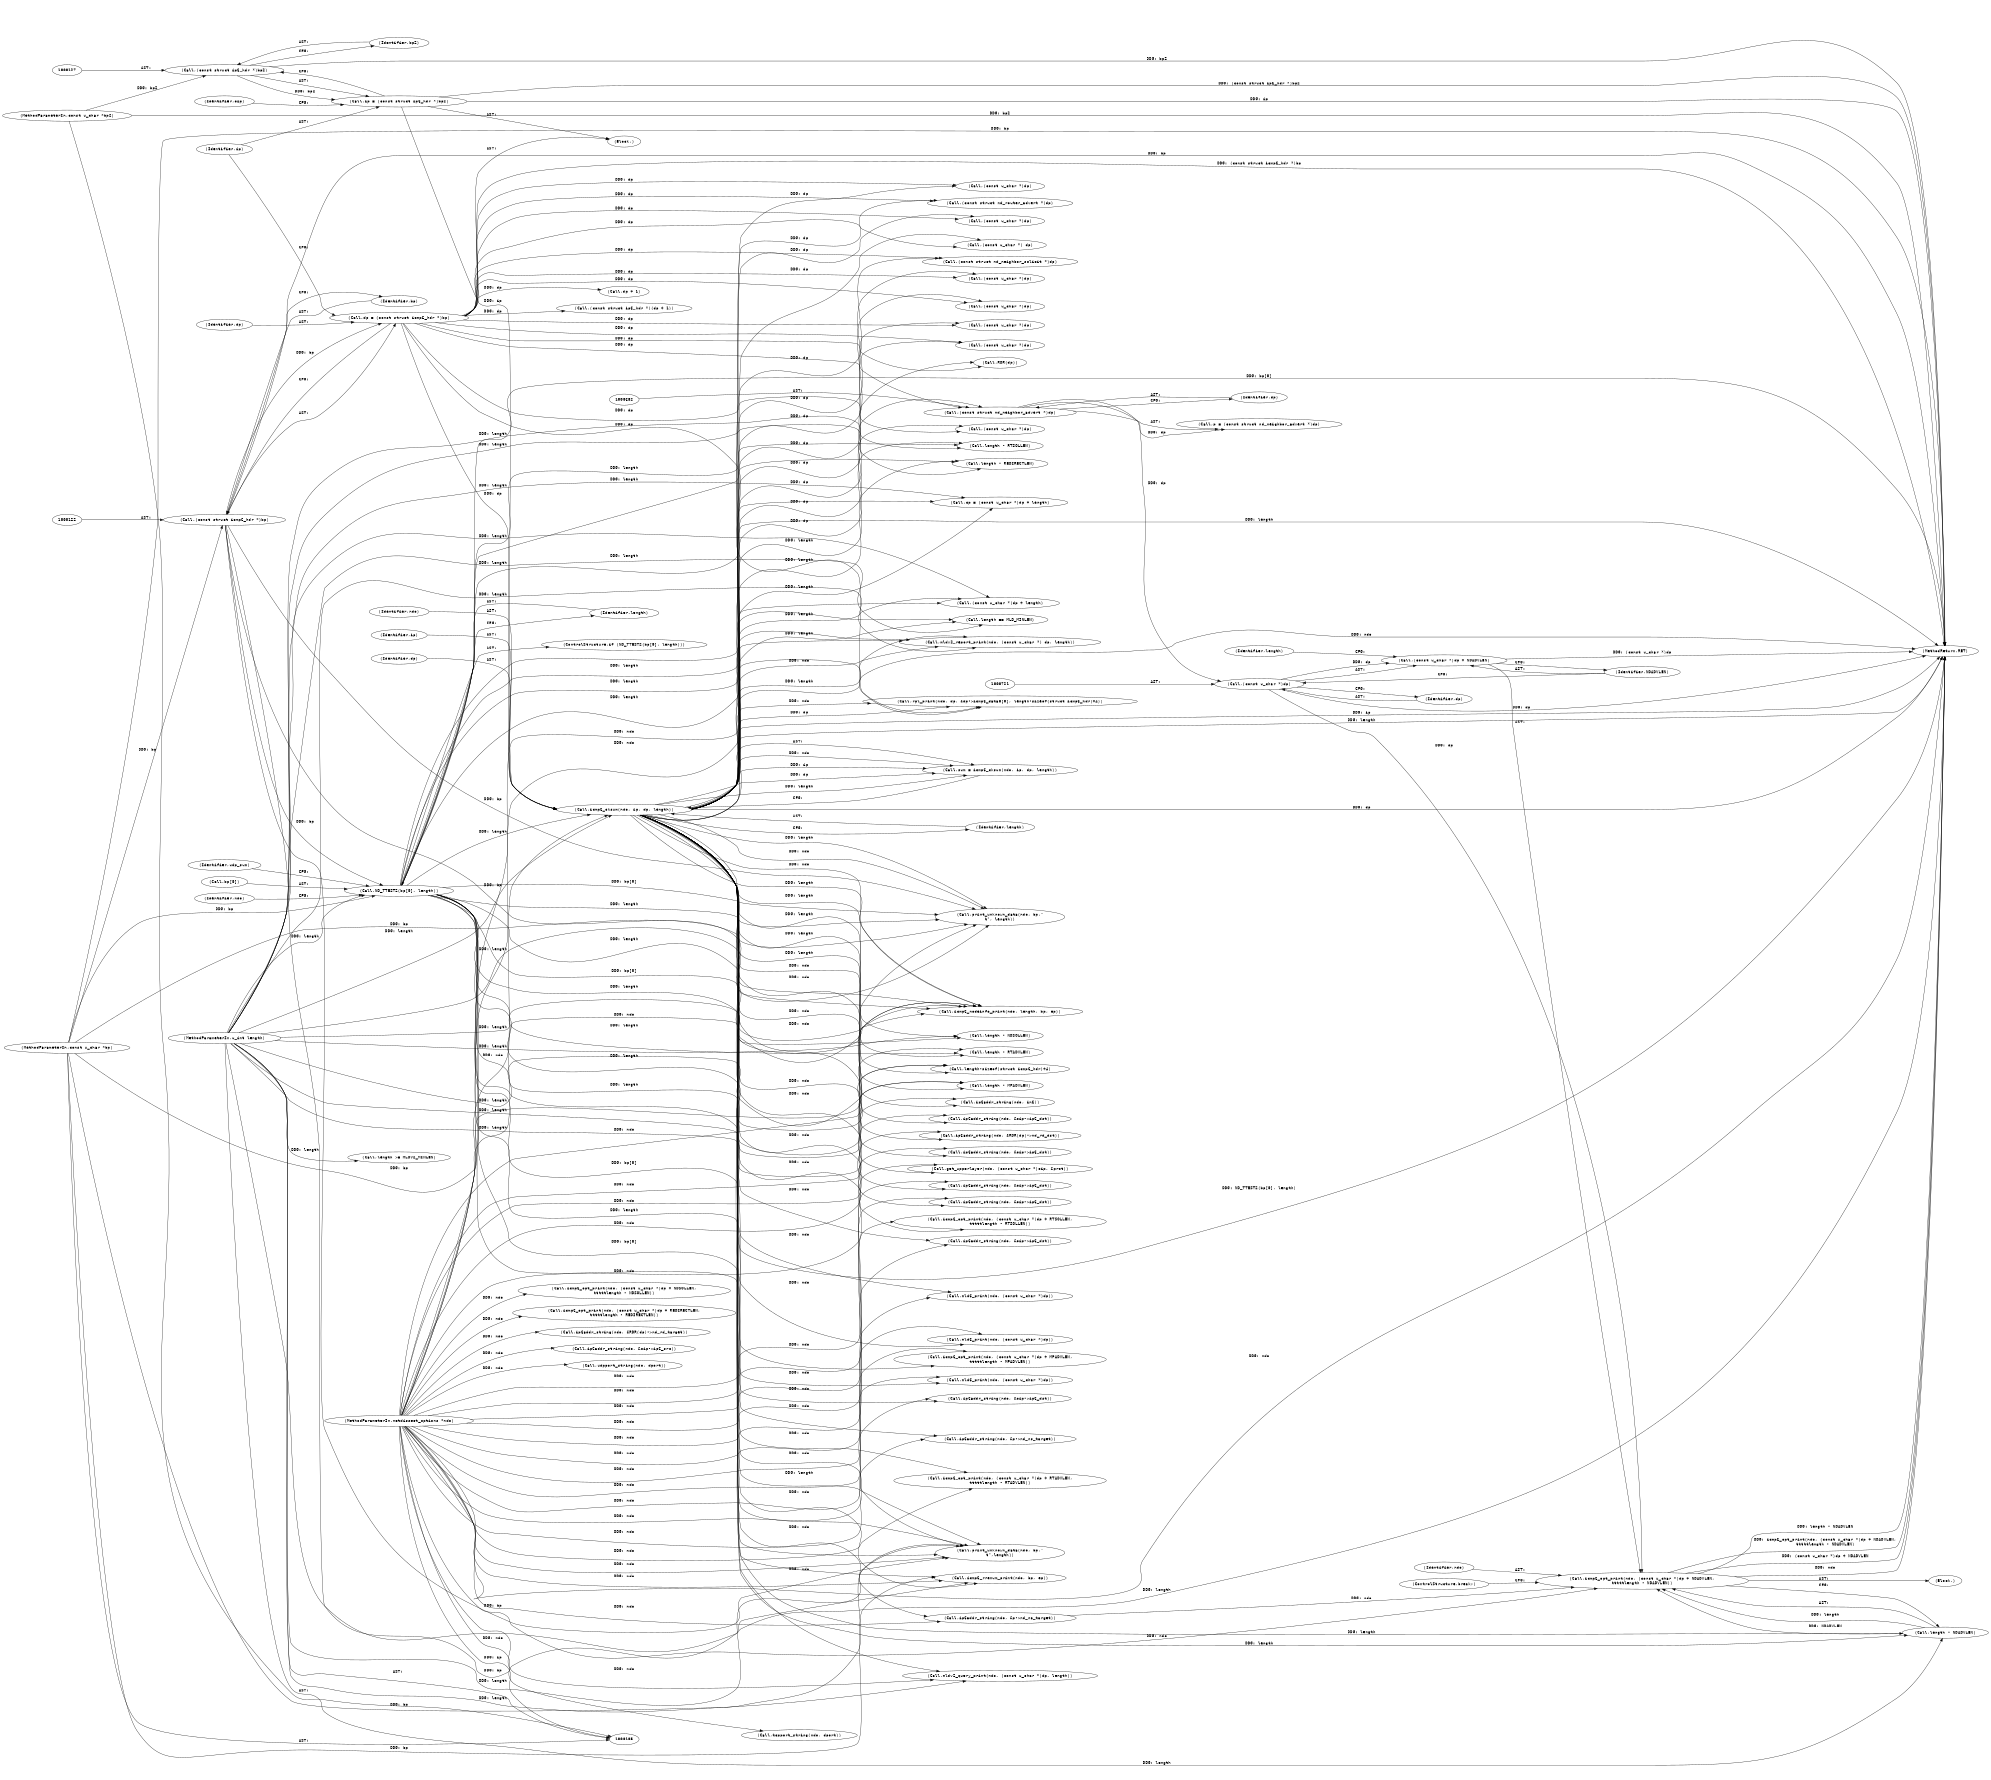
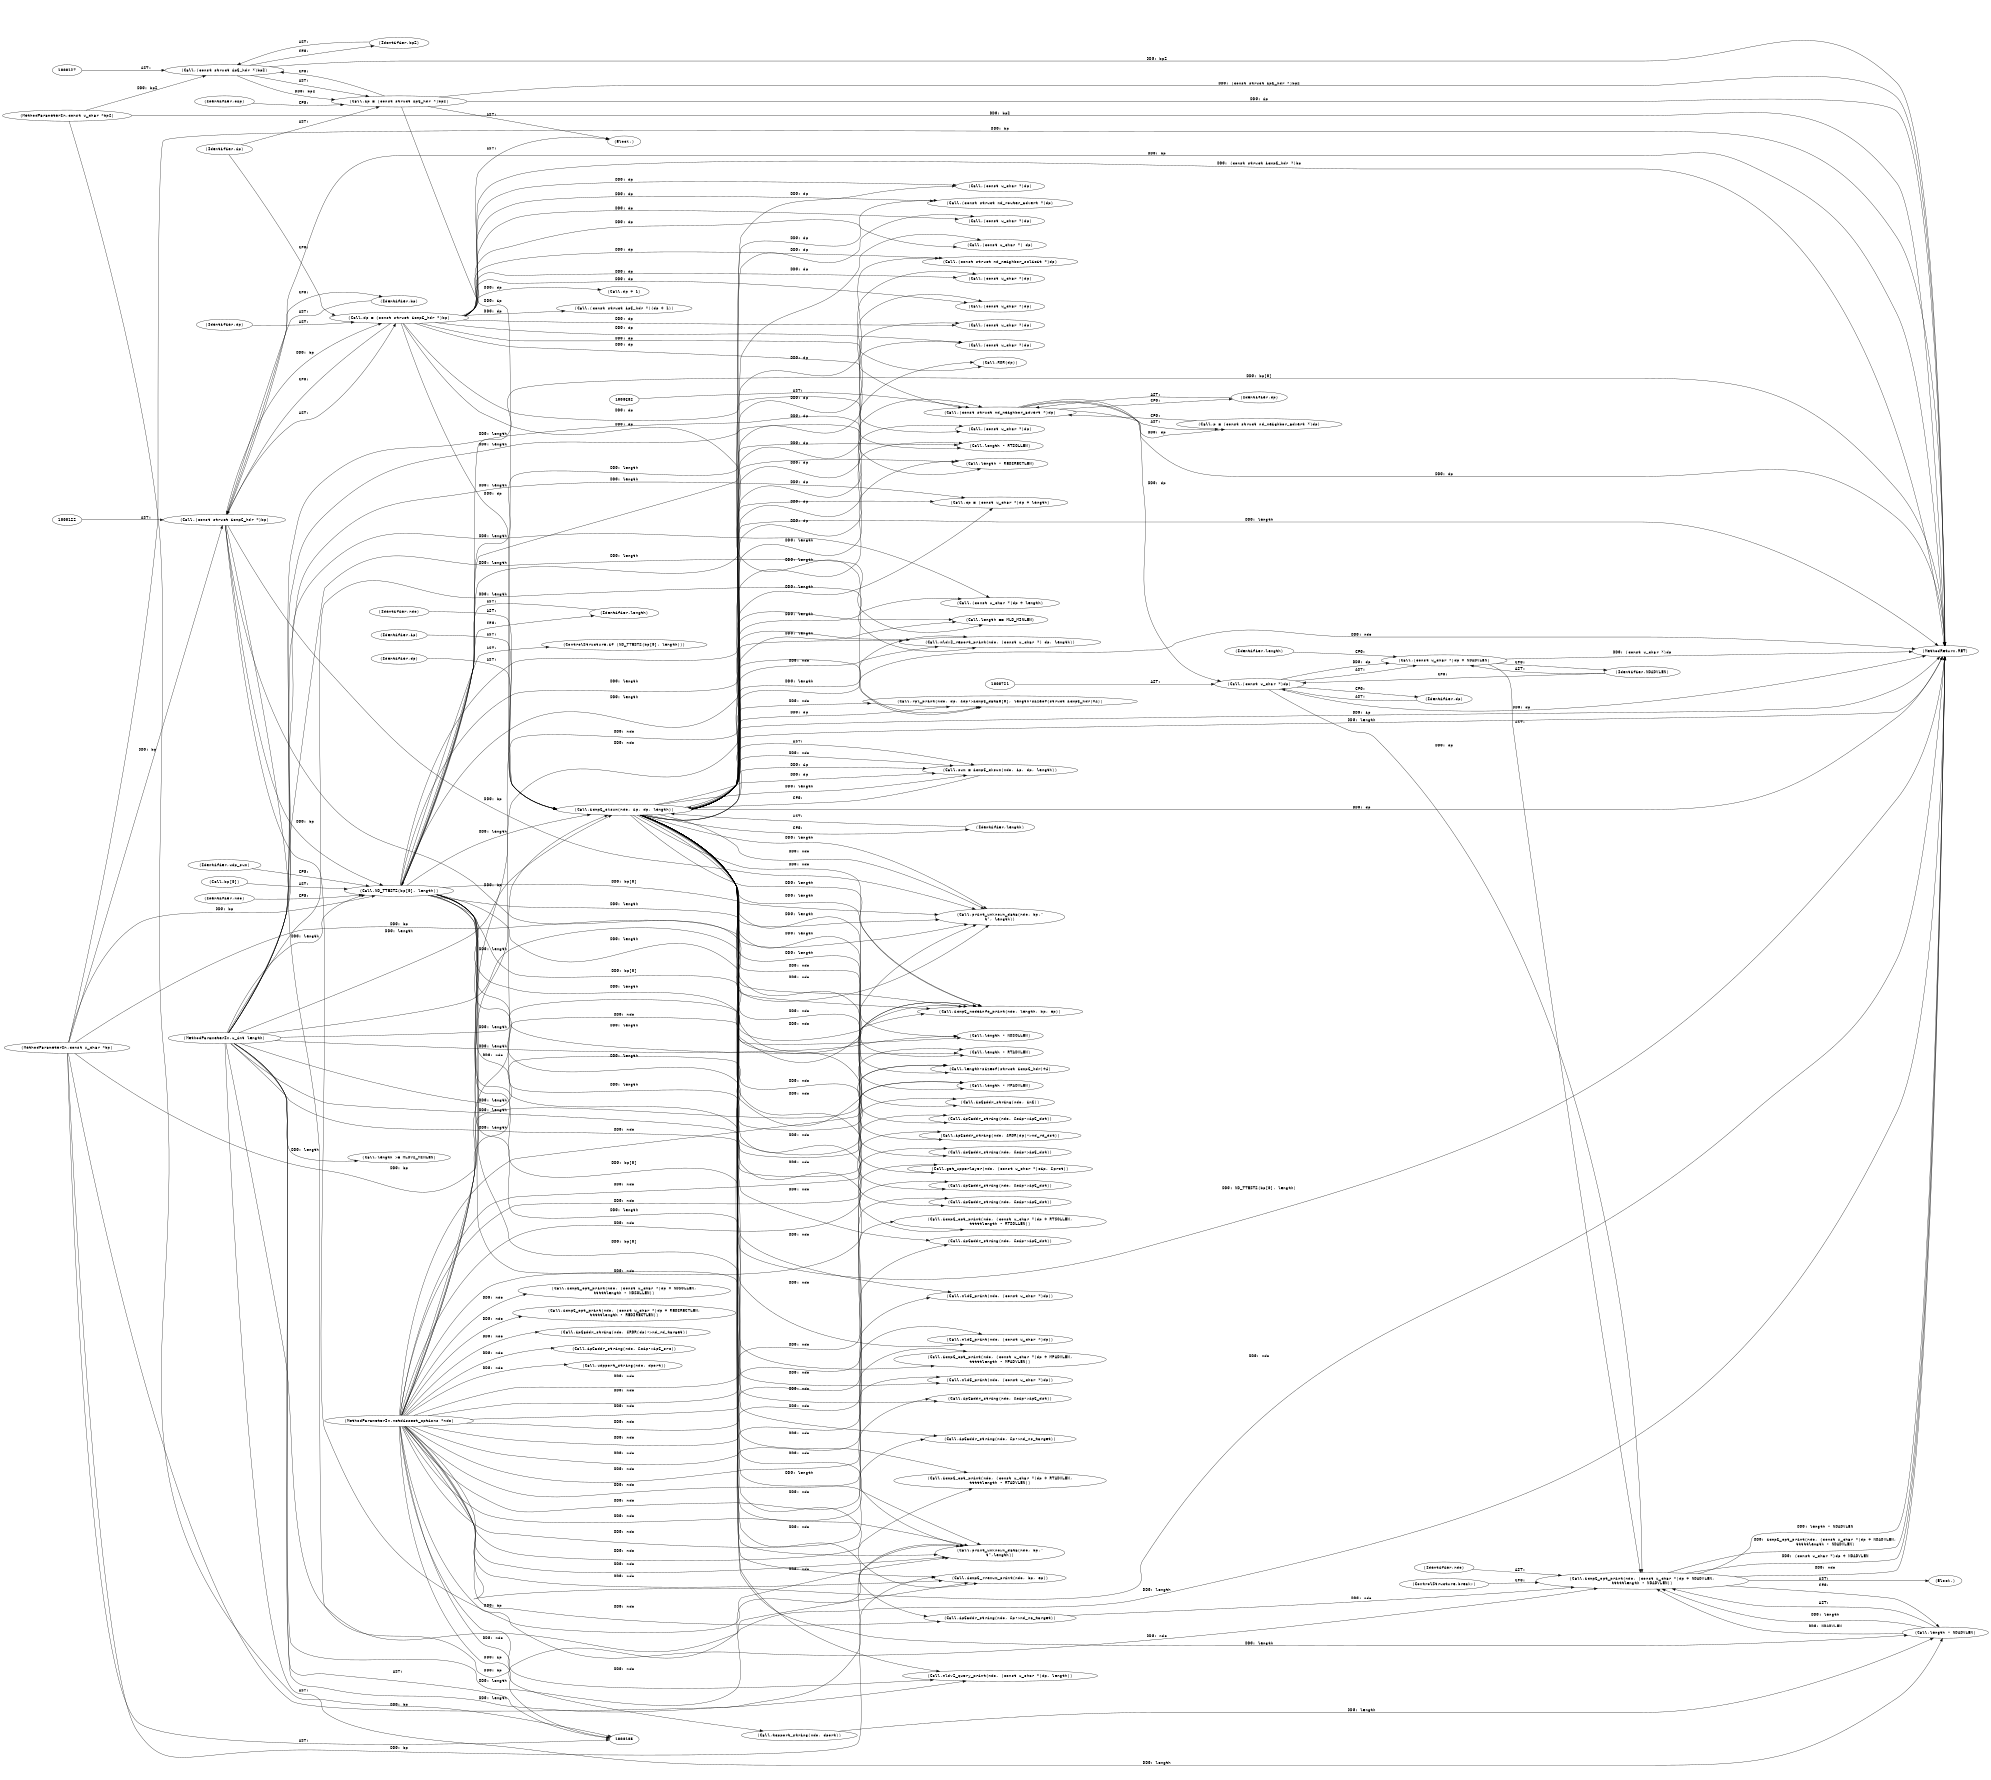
none -> (1137, 418)
none -> (1519, 476)
(631, 676) -> none
(911, 1630) -> (1390, 1712)
